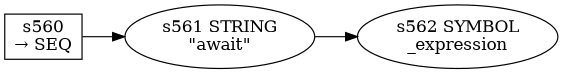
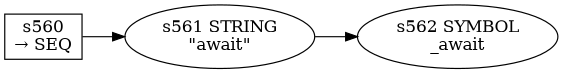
(458, 37) -> (458, 37)
